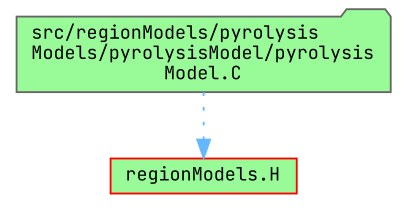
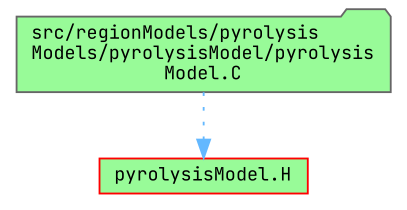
(204, 176) -> (204, 176)
